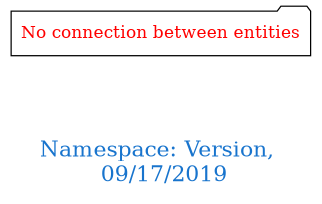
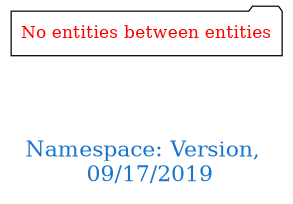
(161, 33) -> (147, 33)
